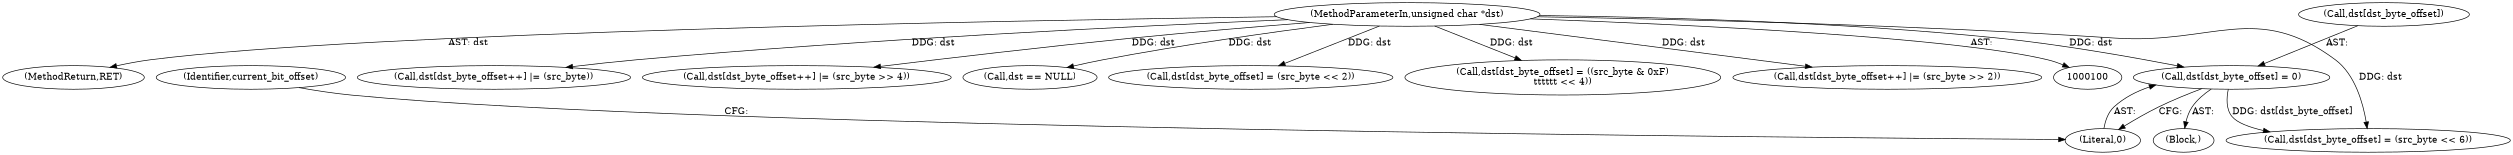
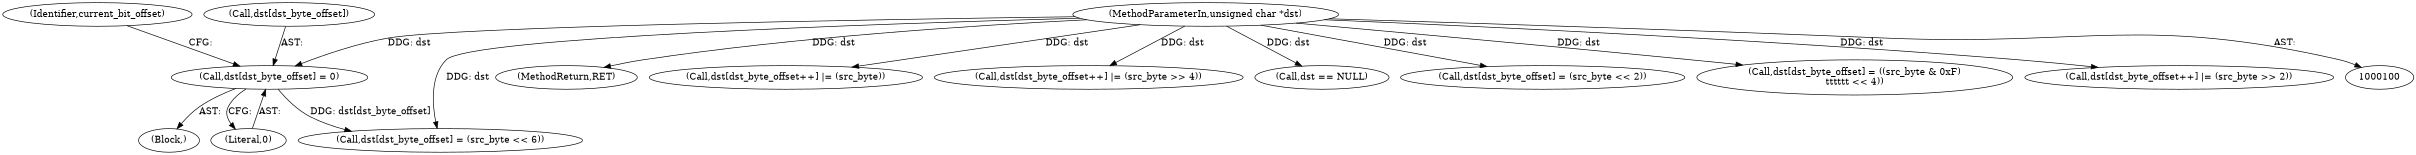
(469, 43) -> (834, 43)
(1178, 128) -> (180, 45)
